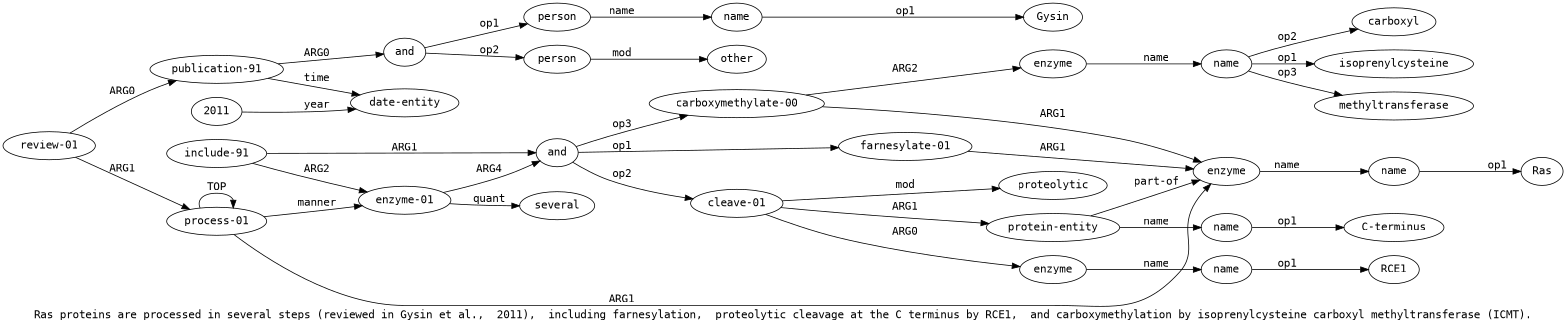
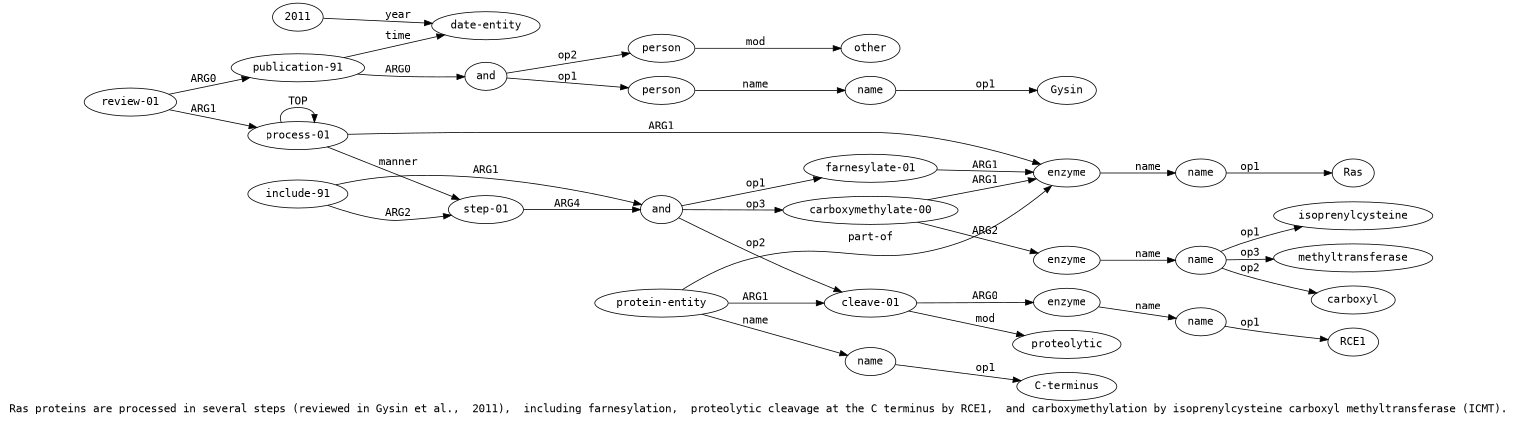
(405, 200) -> (486, 210)
(557, 206) -> none
(881, 216) -> (772, 303)
